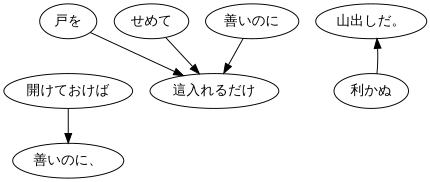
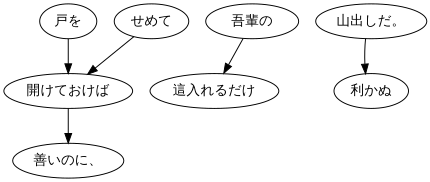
(252, 21) -> (252, 21)
(132, 52) -> (68, 51)
(179, 52) -> (115, 52)
(378, 61) -> (365, 51)
